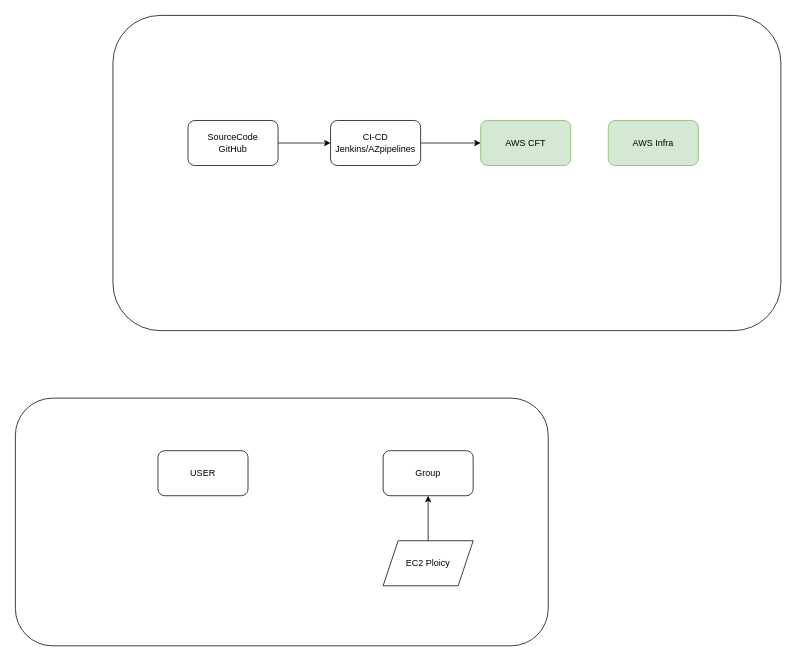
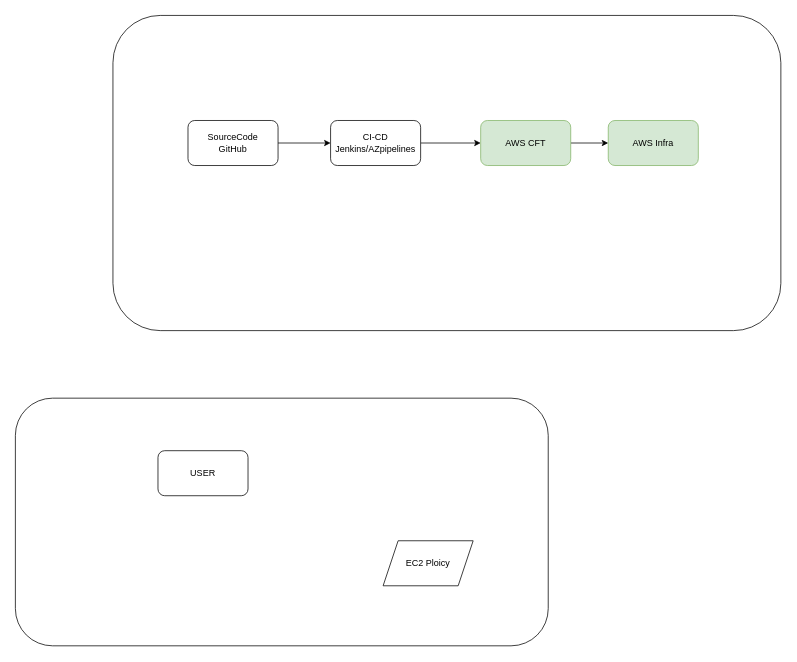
none -> (601, 143)
(428, 473) -> none
(428, 502) -> none
